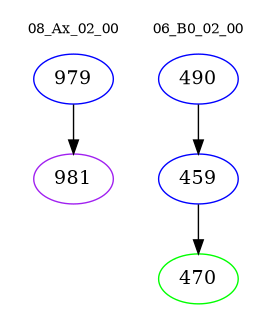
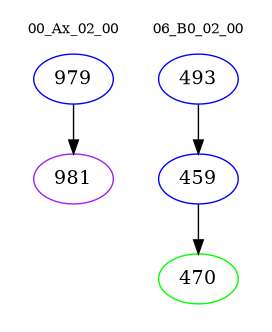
(74, 30) -> (74, 30)
(198, 79) -> (198, 79)
